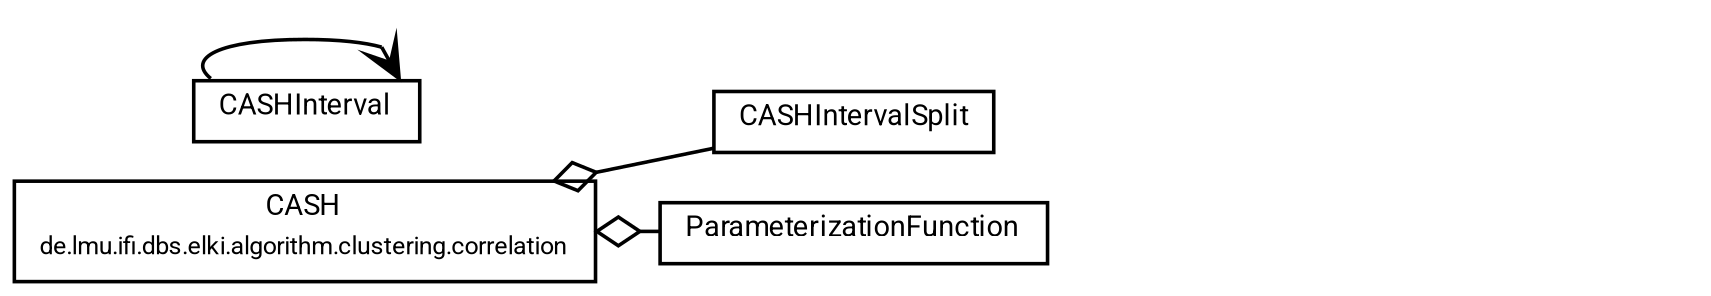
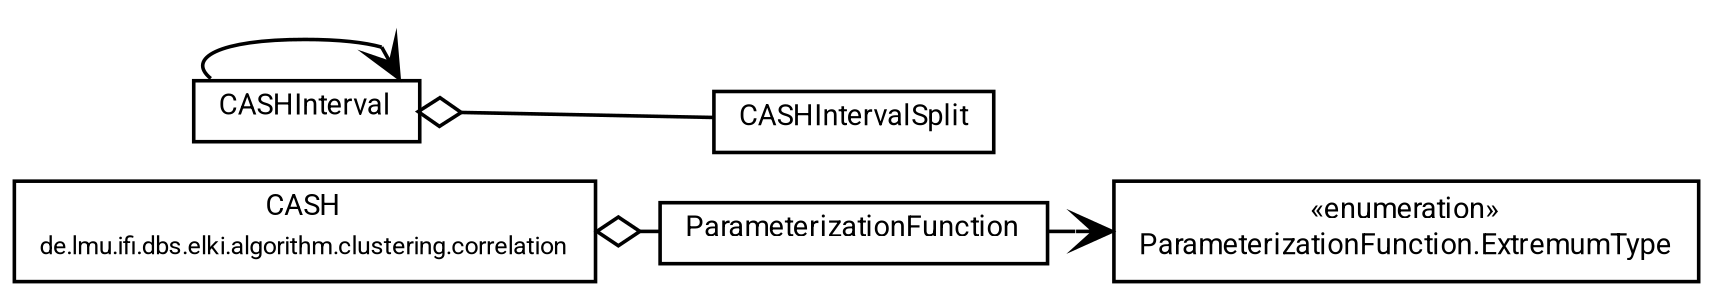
(655, 160) -> (588, 115)
none -> (1405, 231)
